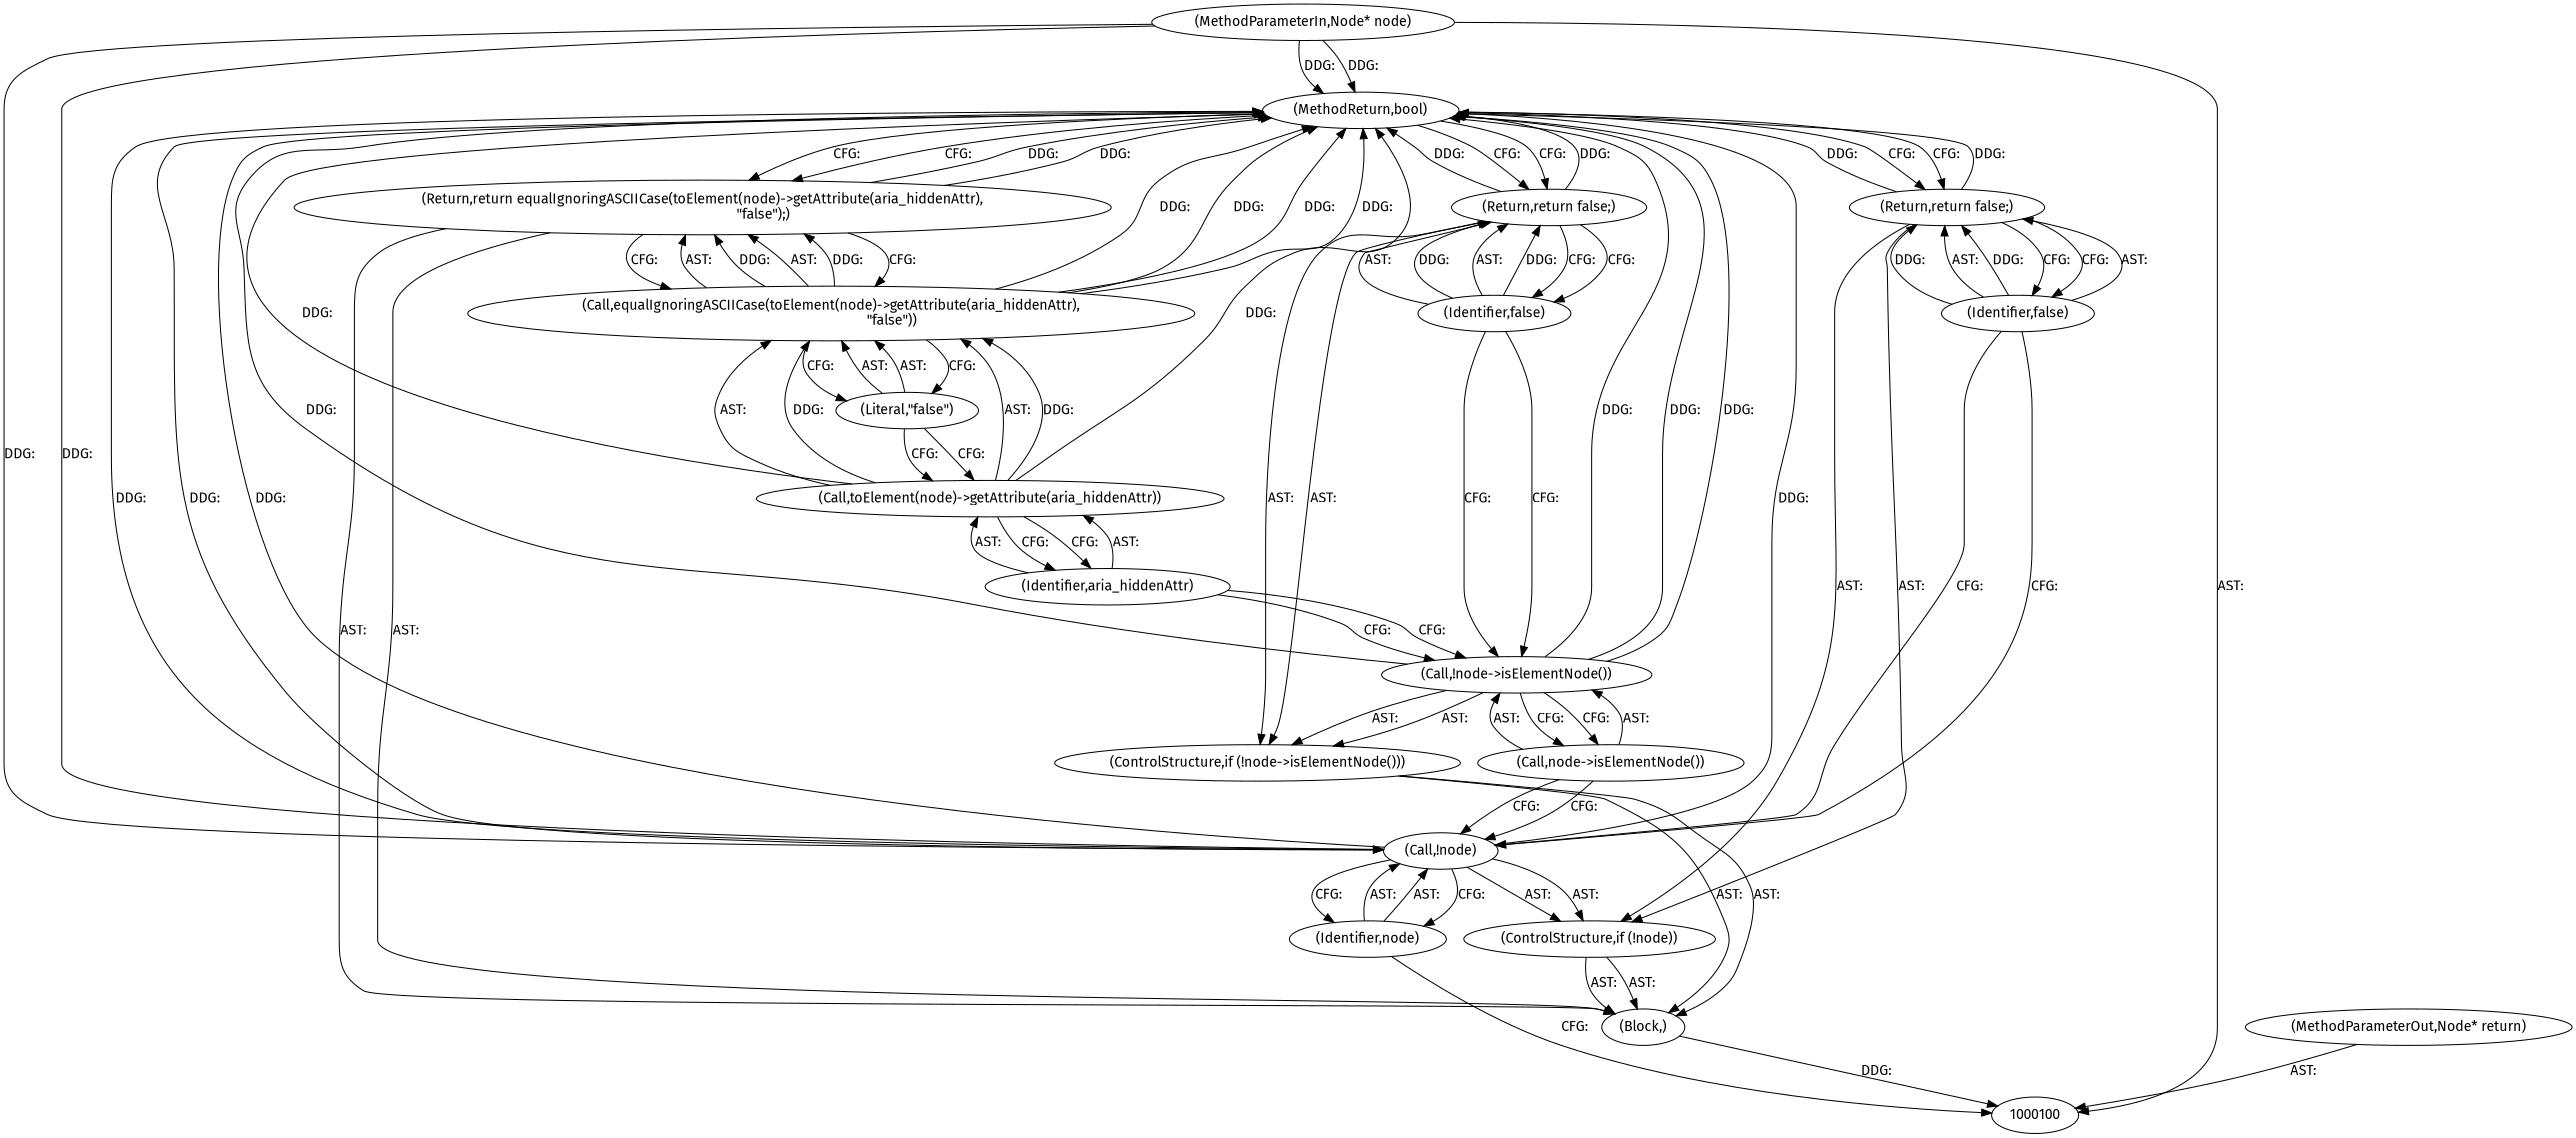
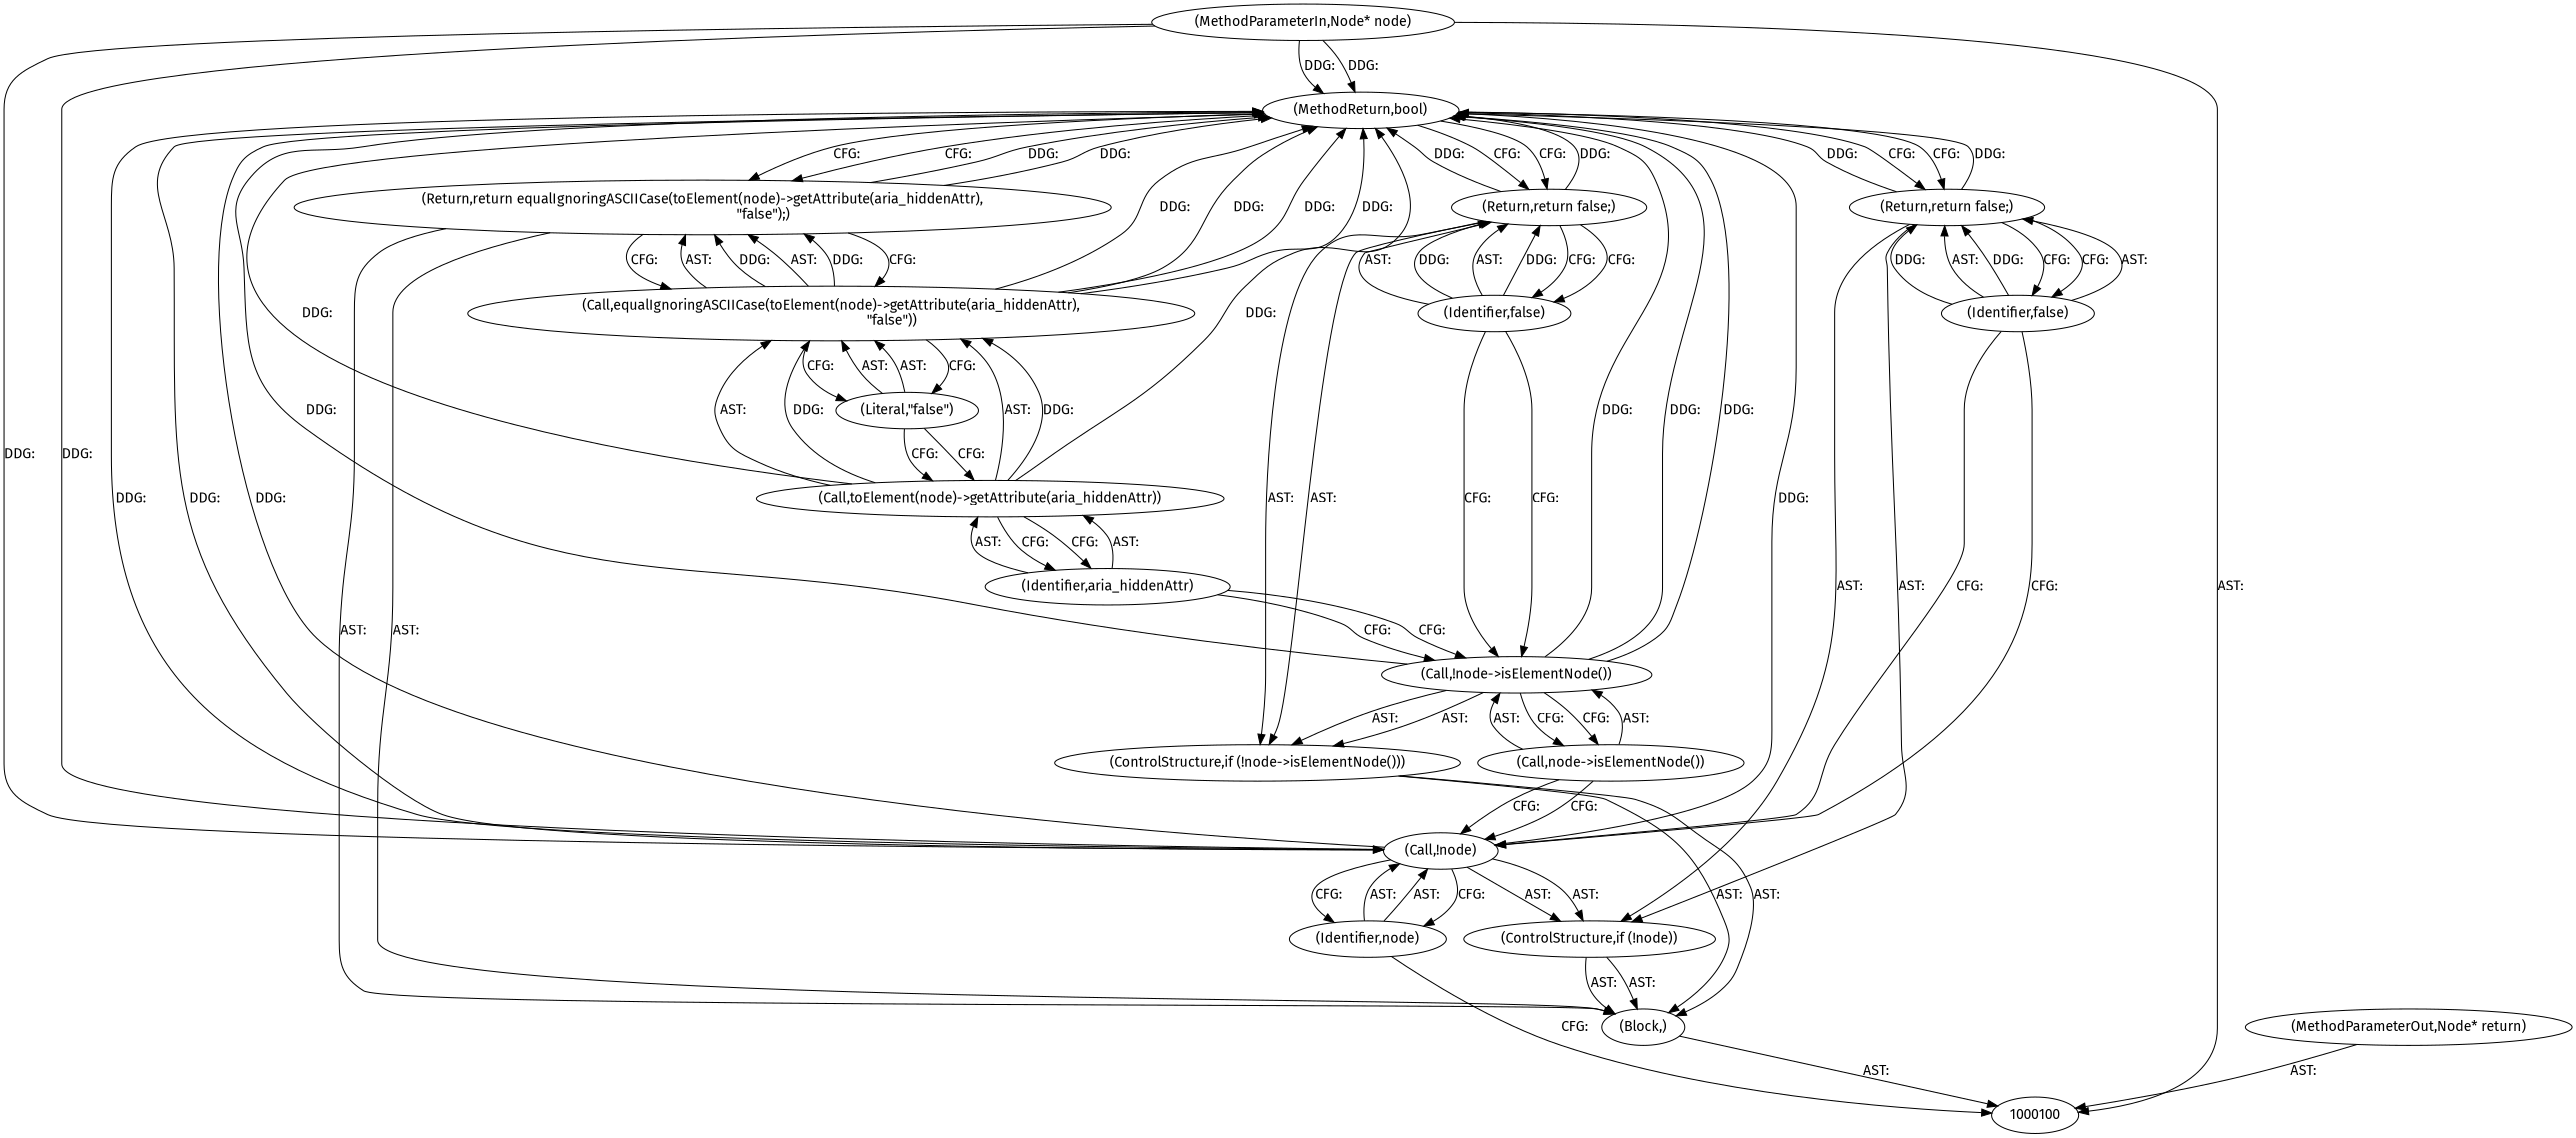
(1878, 1071) -> (1878, 1071)
